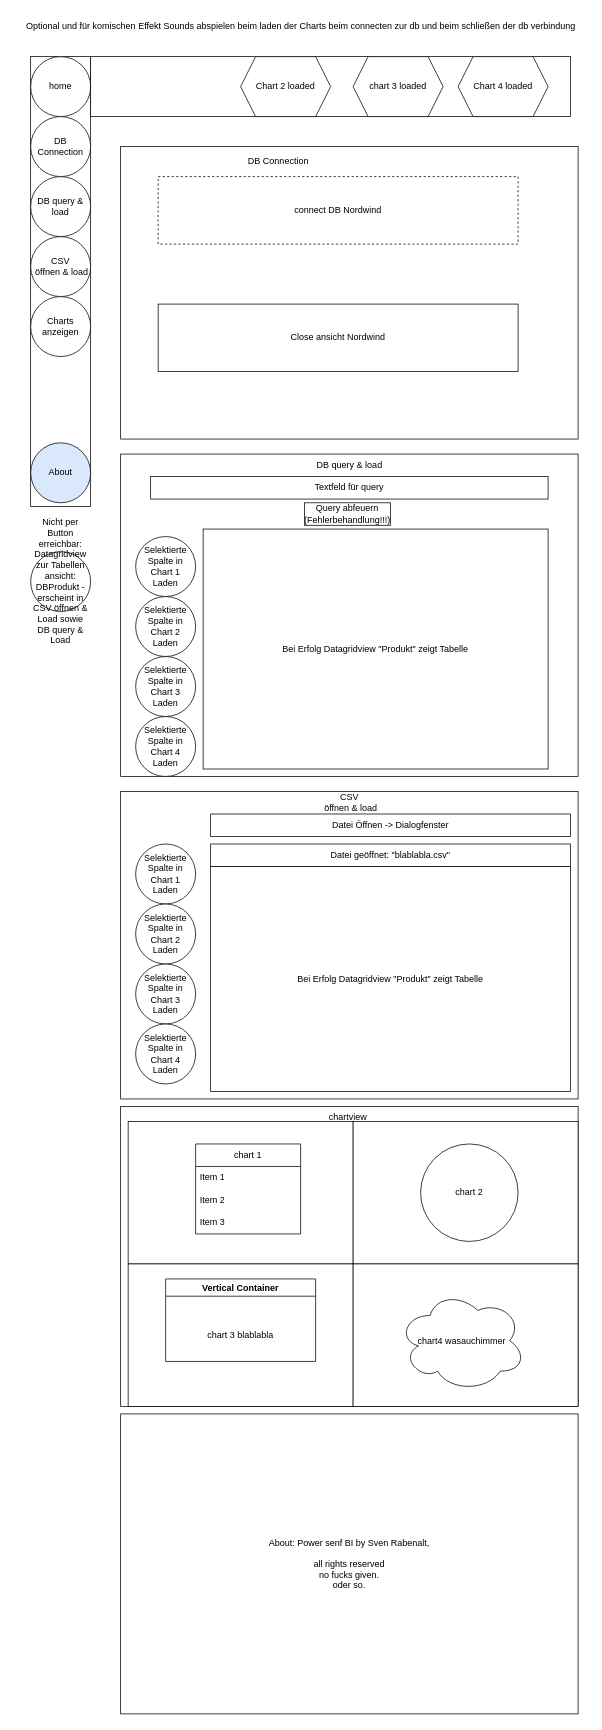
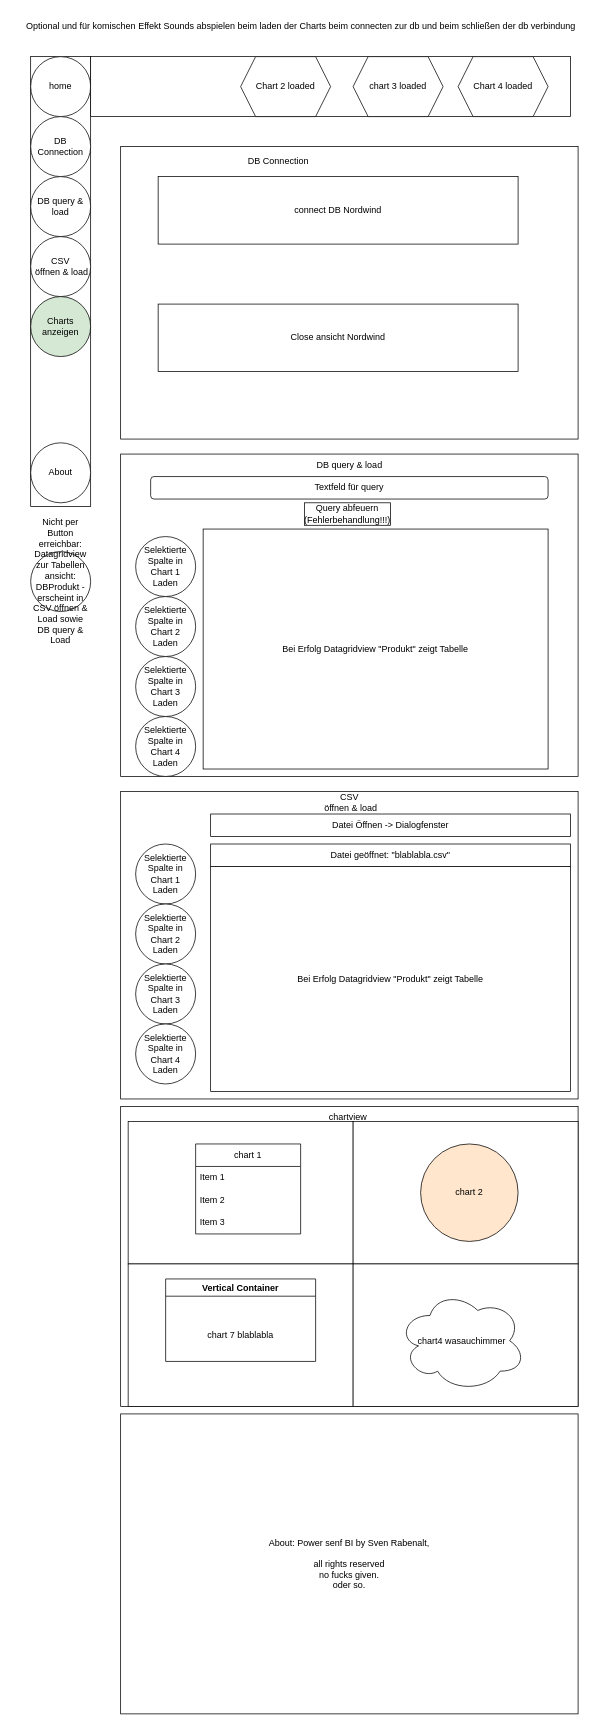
(338, 210) -> (338, 210)
(60, 327) -> (60, 327)
(60, 473) -> (60, 473)
(349, 488) -> (349, 488)
(469, 1193) -> (469, 1193)
(240, 1335) -> (240, 1335)
